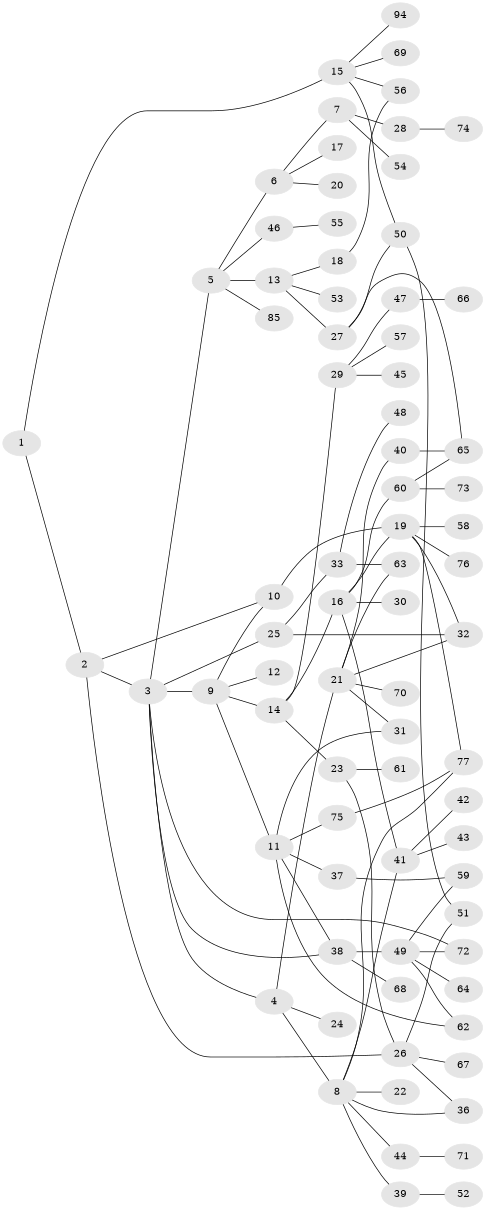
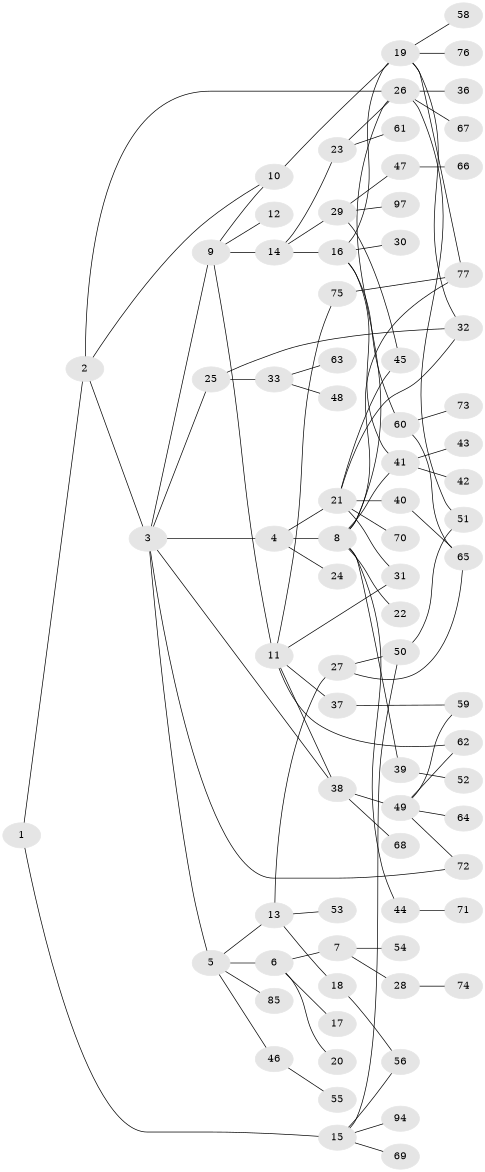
(400, 337) -> (400, 205)
(362, 619) -> (361, 428)
(398, 1113) -> (361, 272)
